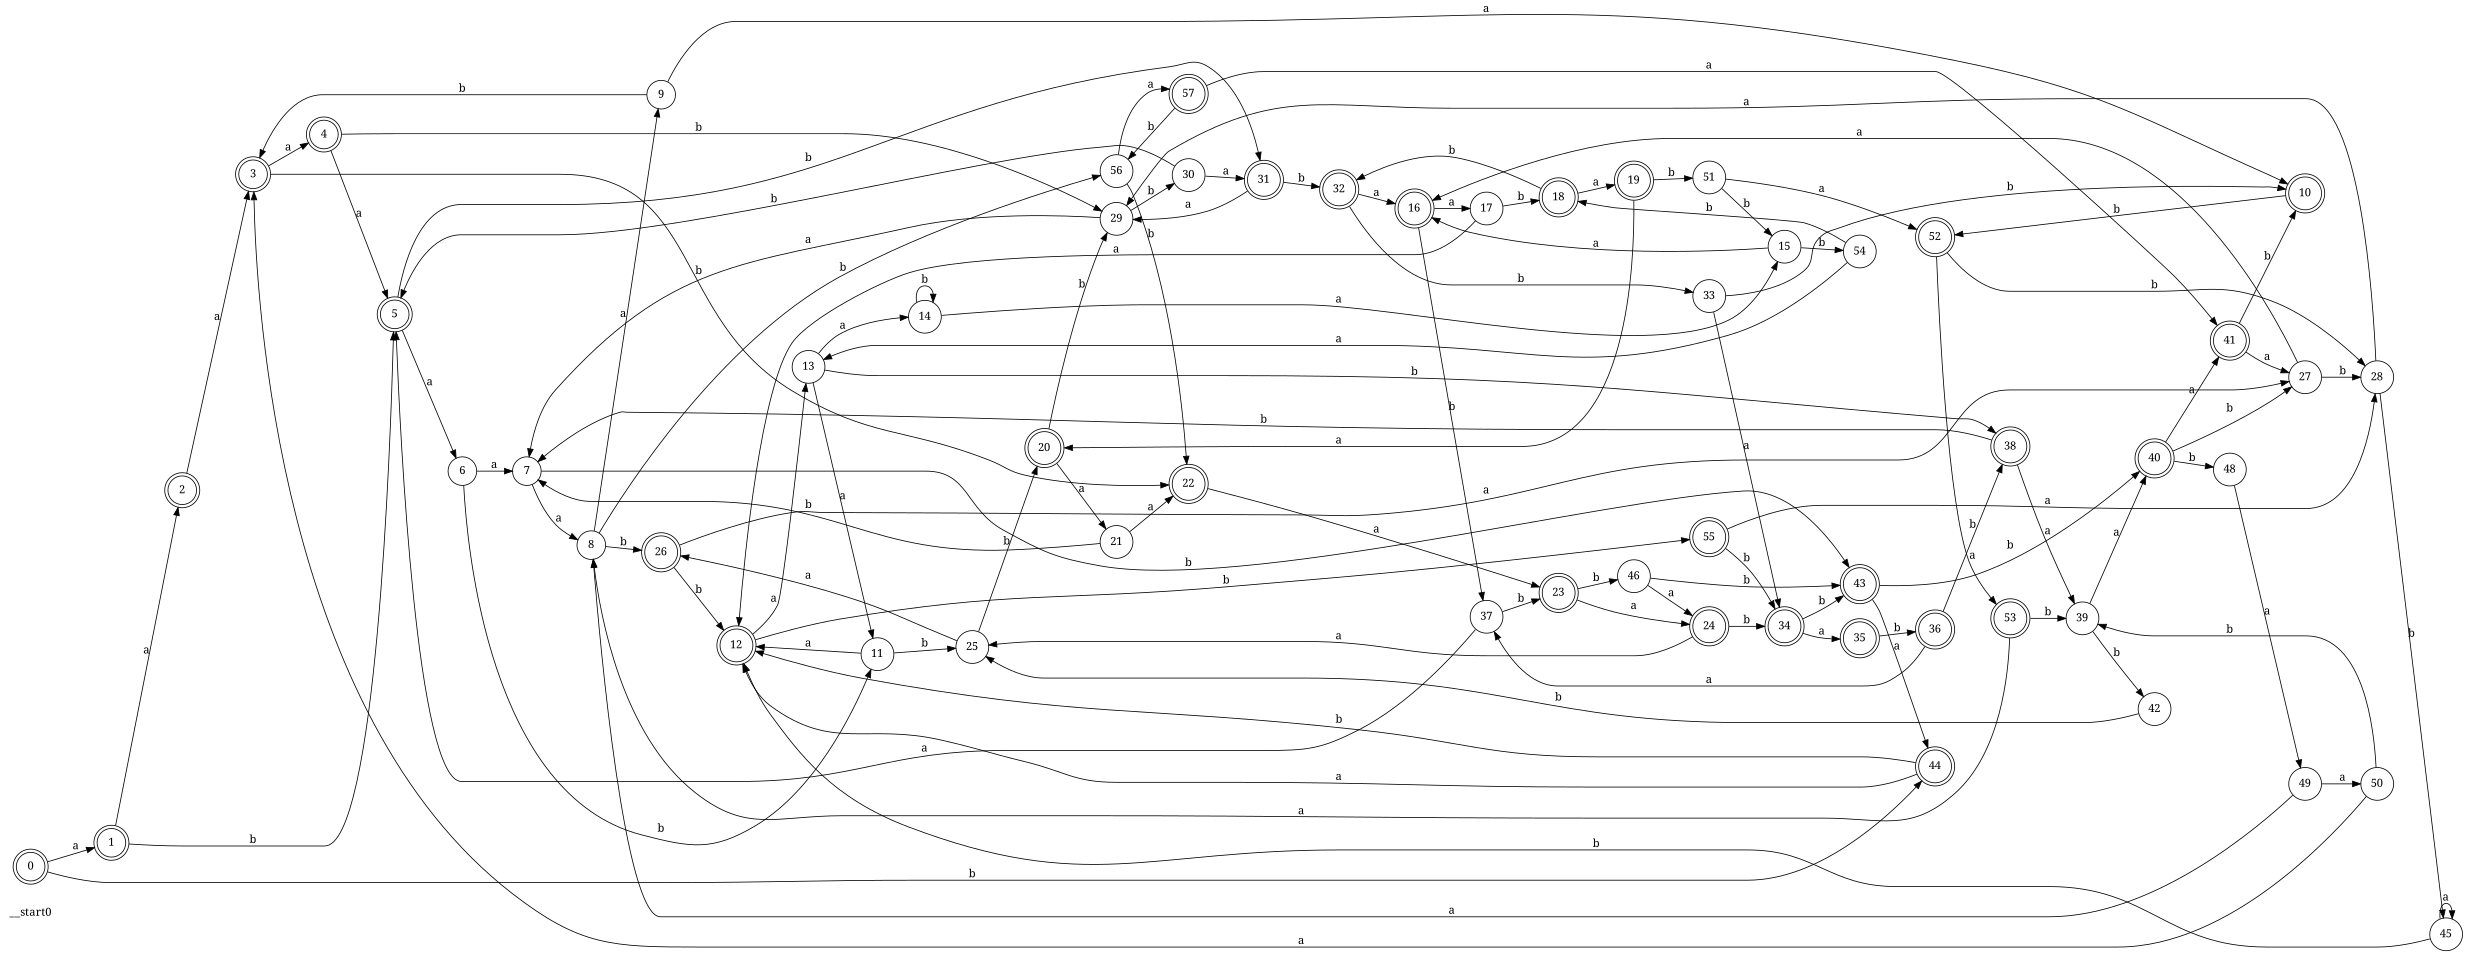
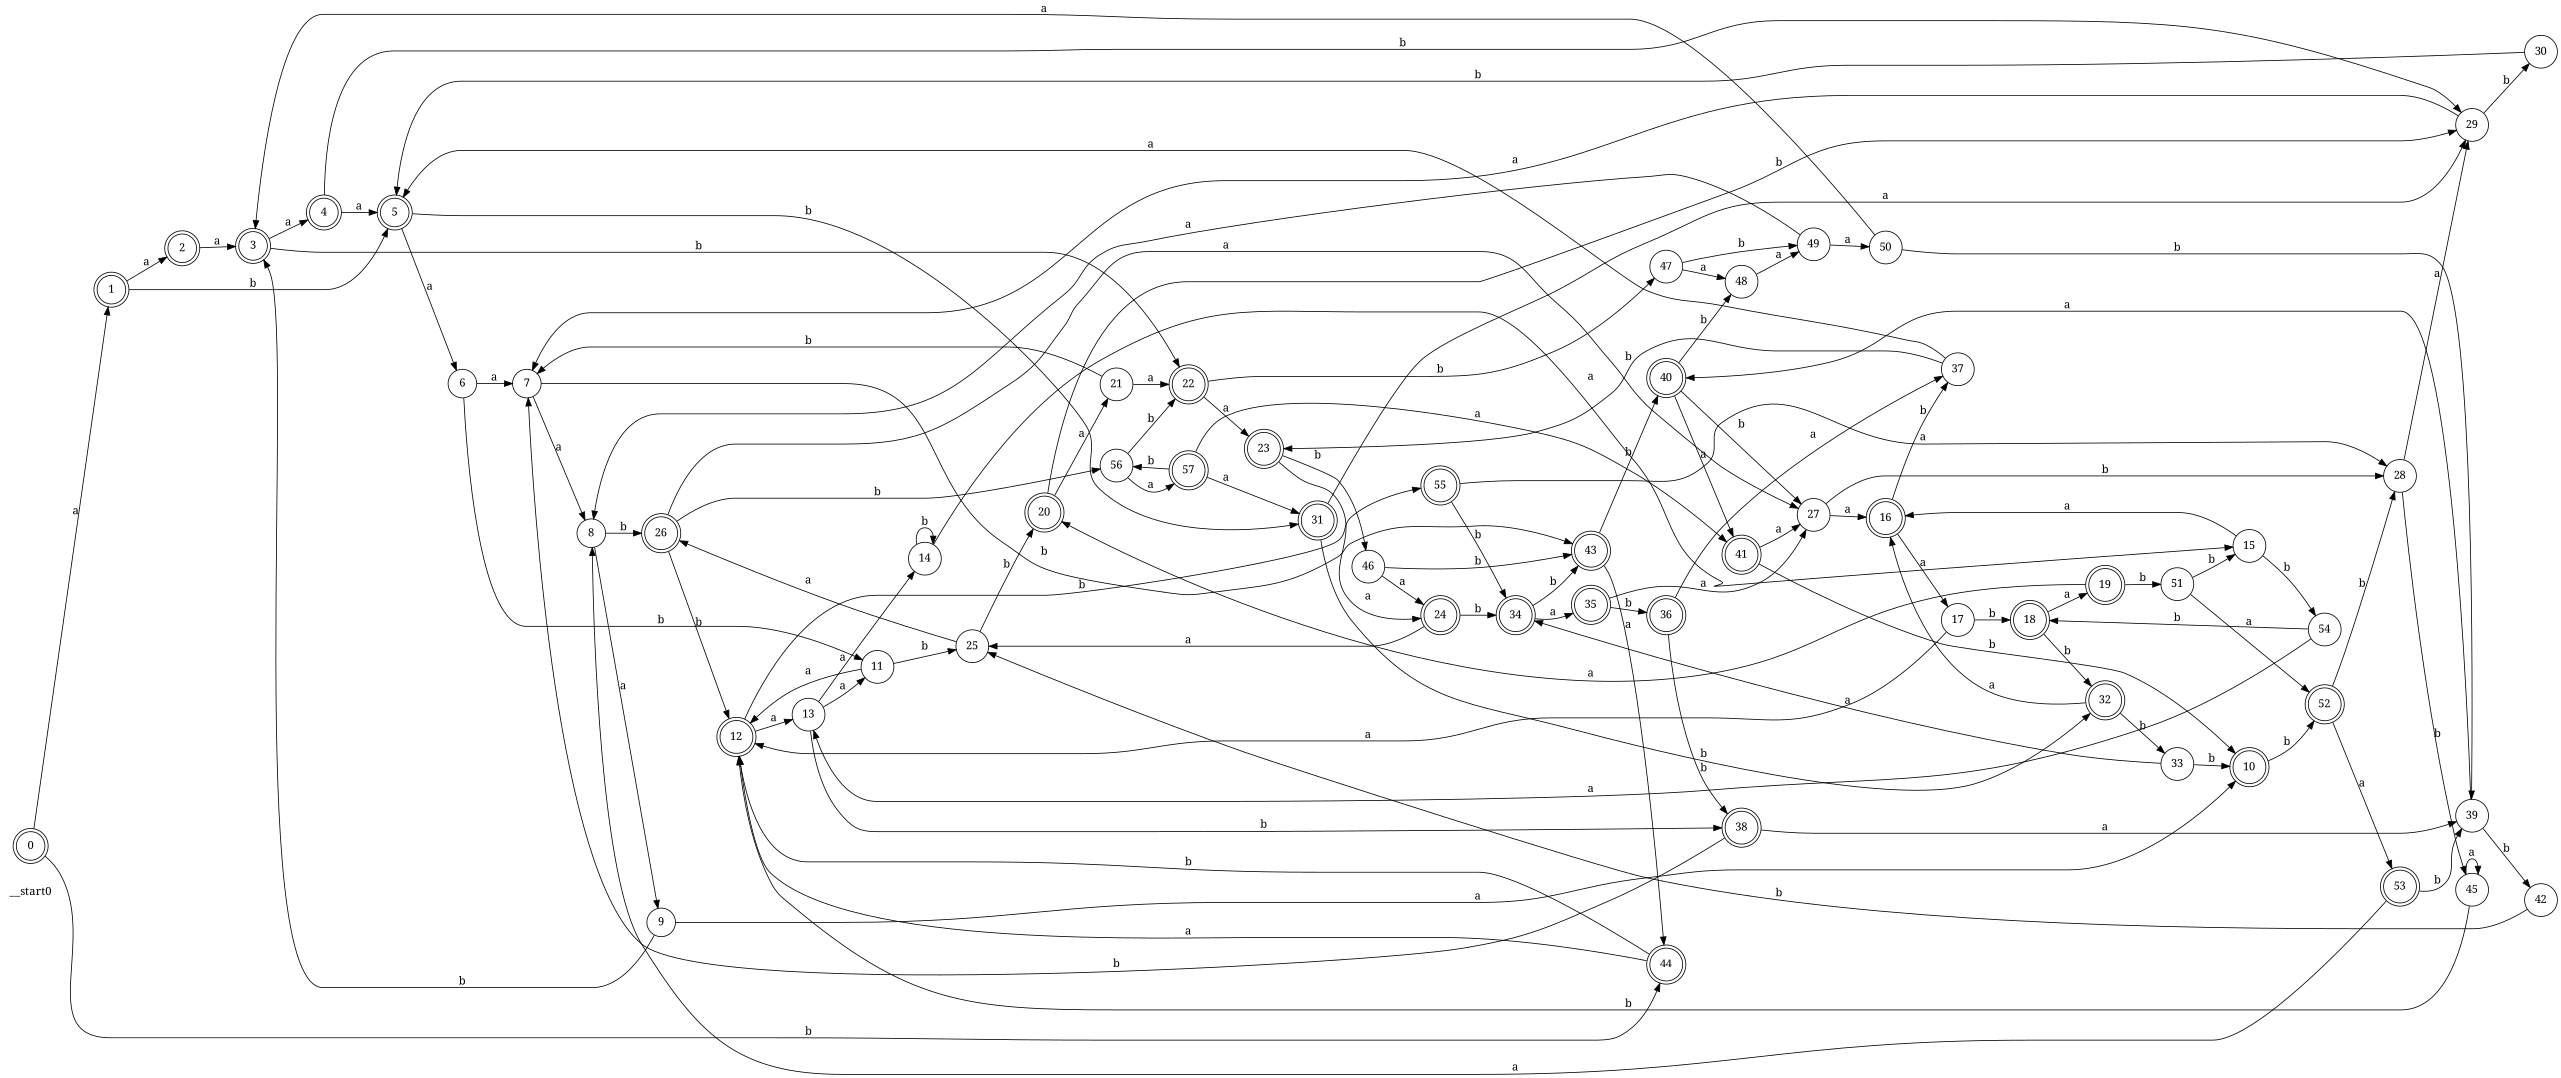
(1221, 177) -> (1249, 494)
none -> (1666, 267)
(805, 299) -> (883, 498)
none -> (1716, 592)
